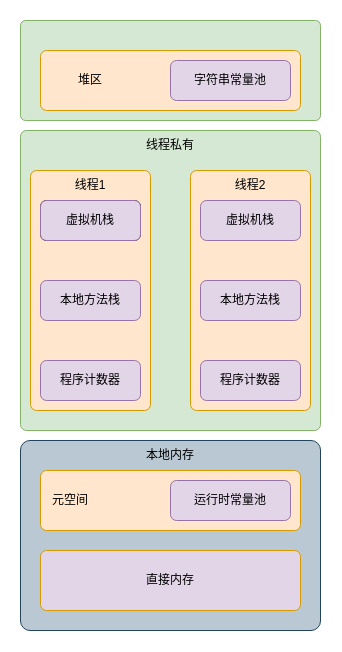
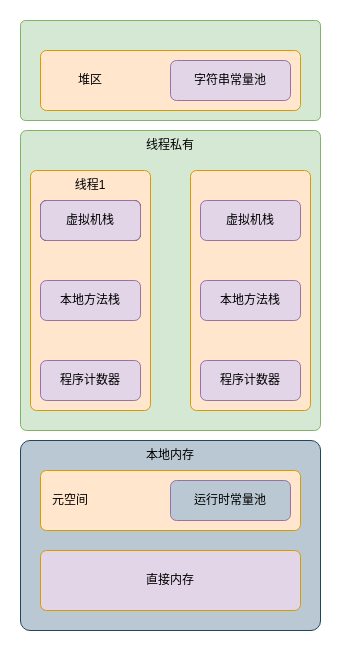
(251, 186) -> none
(231, 501) -> (231, 501)
